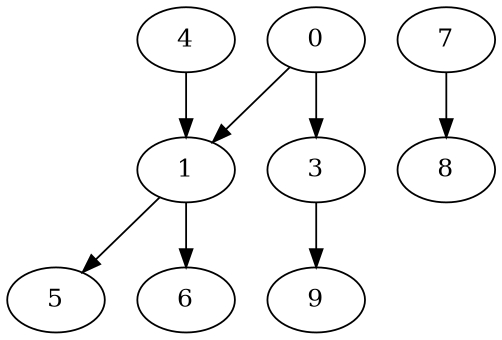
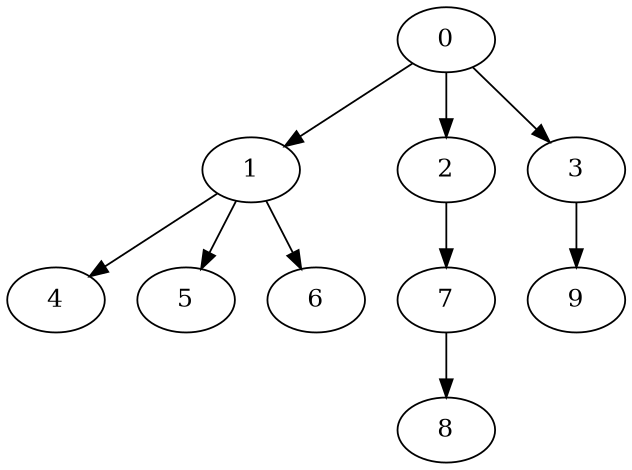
(186, 96) -> (161, 230)
none -> (446, 170)
